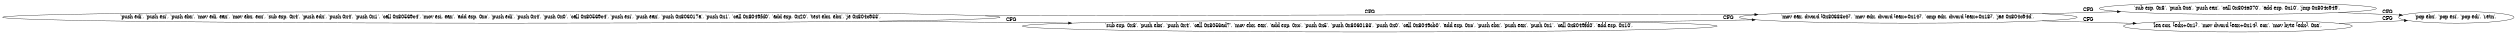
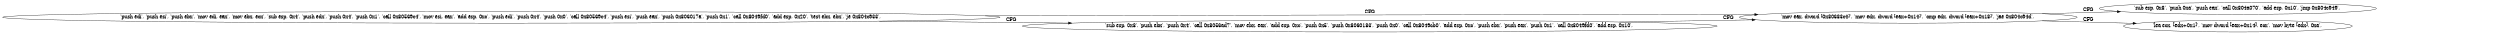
(2456, 17) -> none
